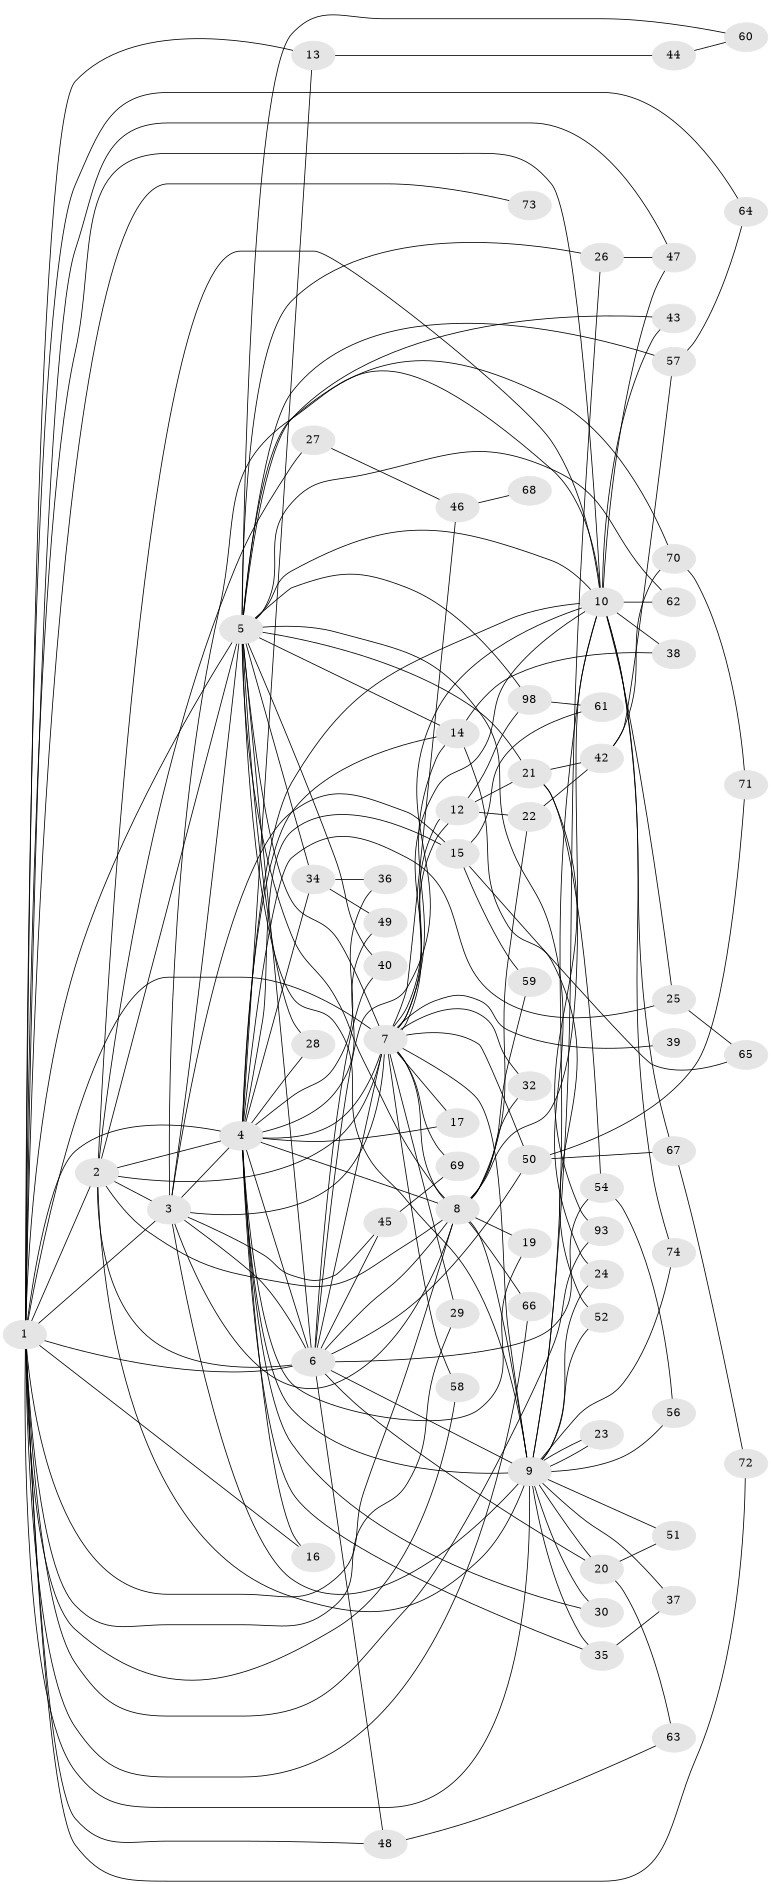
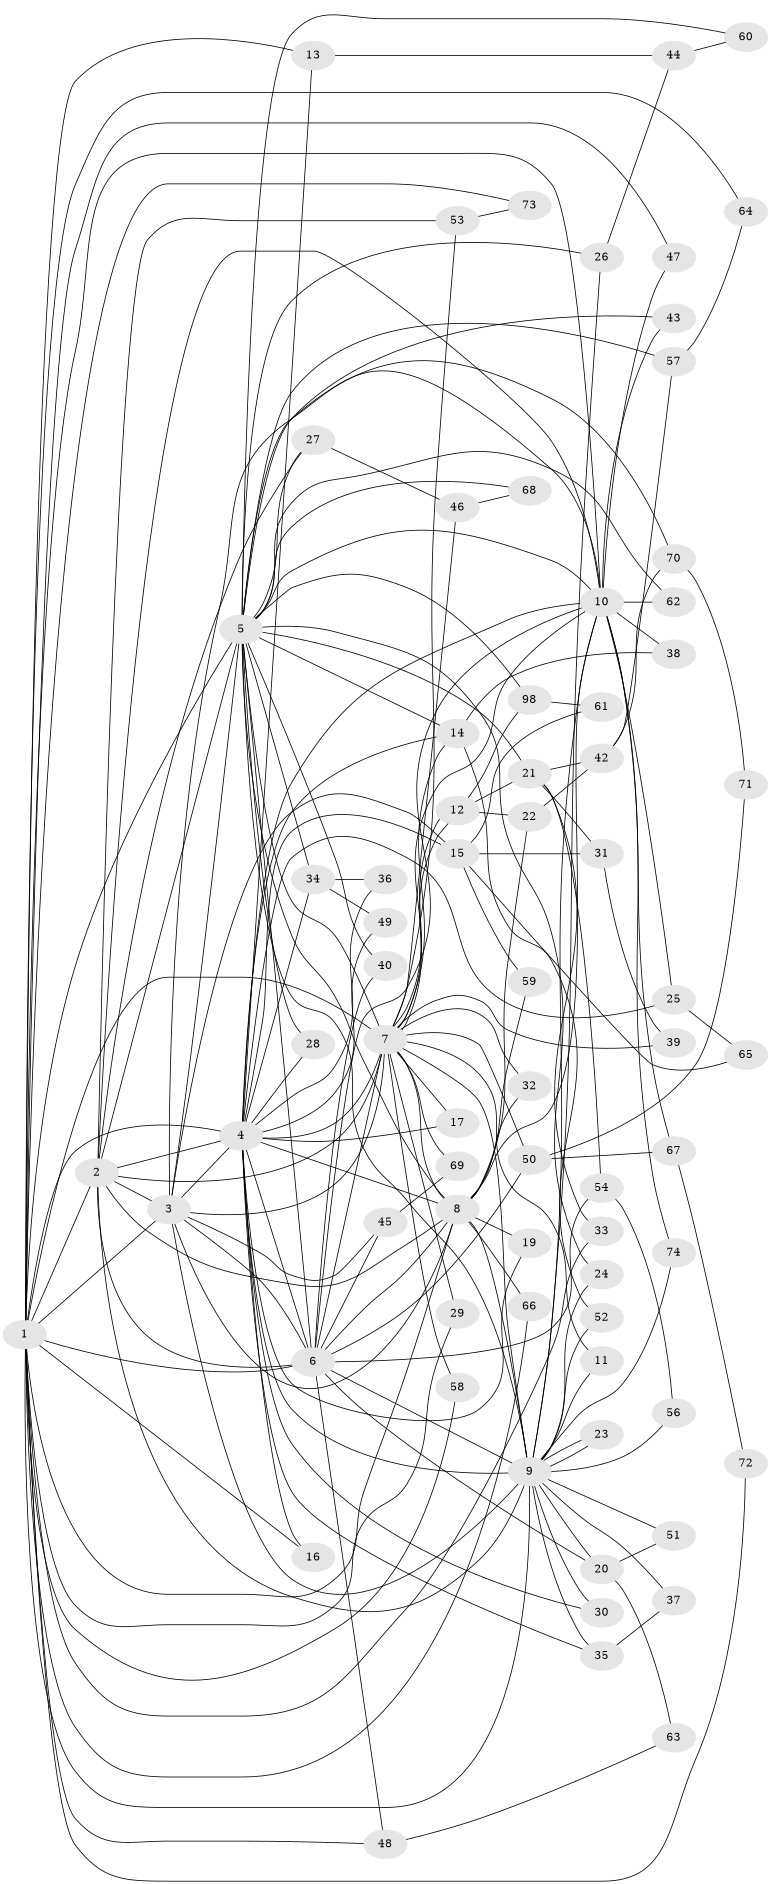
none -> (458, 221)
(638, 258) -> (638, 157)
none -> (346, 495)
none -> (277, 535)
none -> (602, 854)
(602, 1231) -> (602, 1231)
none -> (602, 1361)
